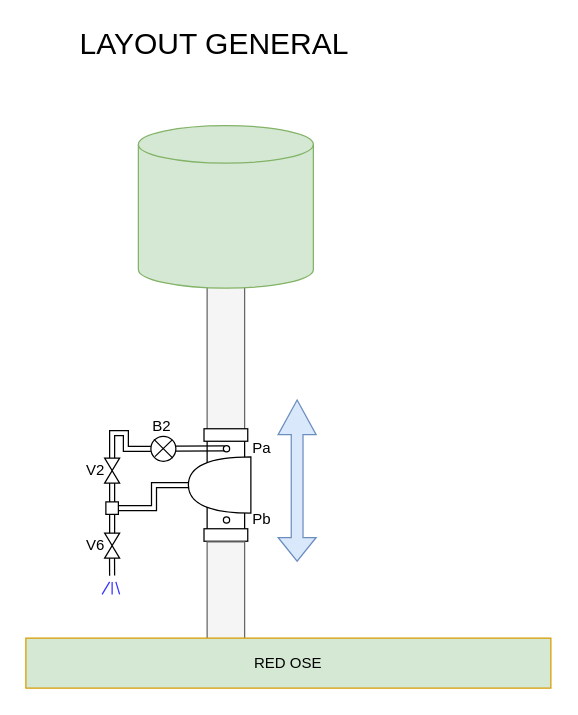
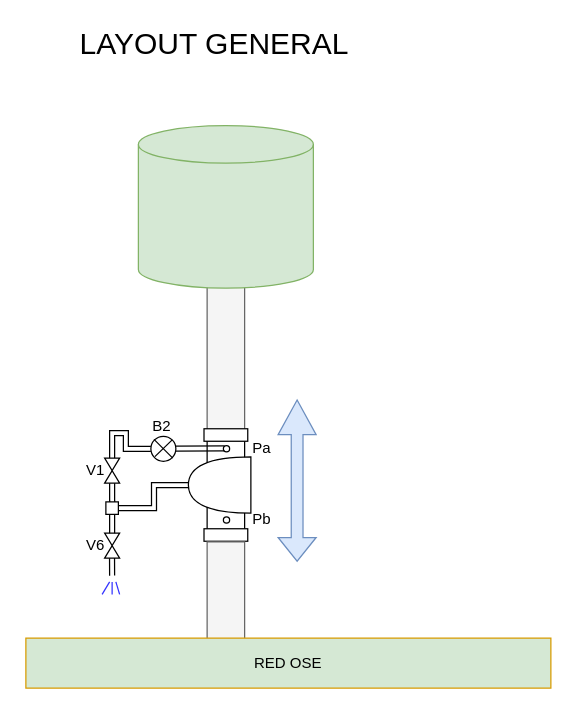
(96, 471) -> (96, 471)
